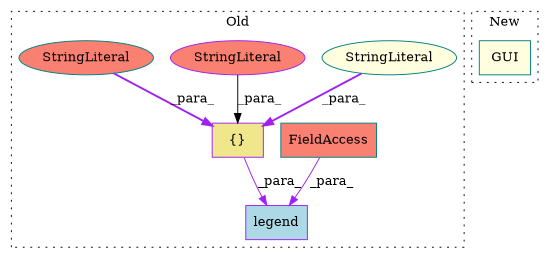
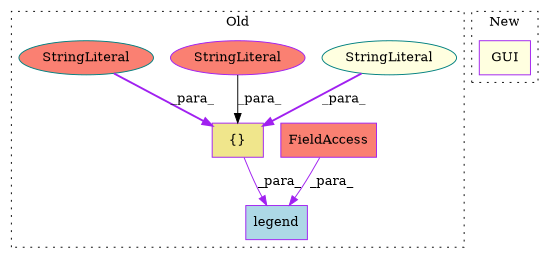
(505, 58) -> (505, 58)
(329, 140) -> (329, 140)
